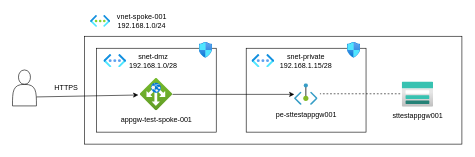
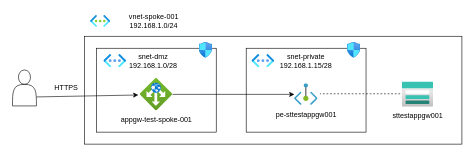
(142, 21) -> (154, 21)
